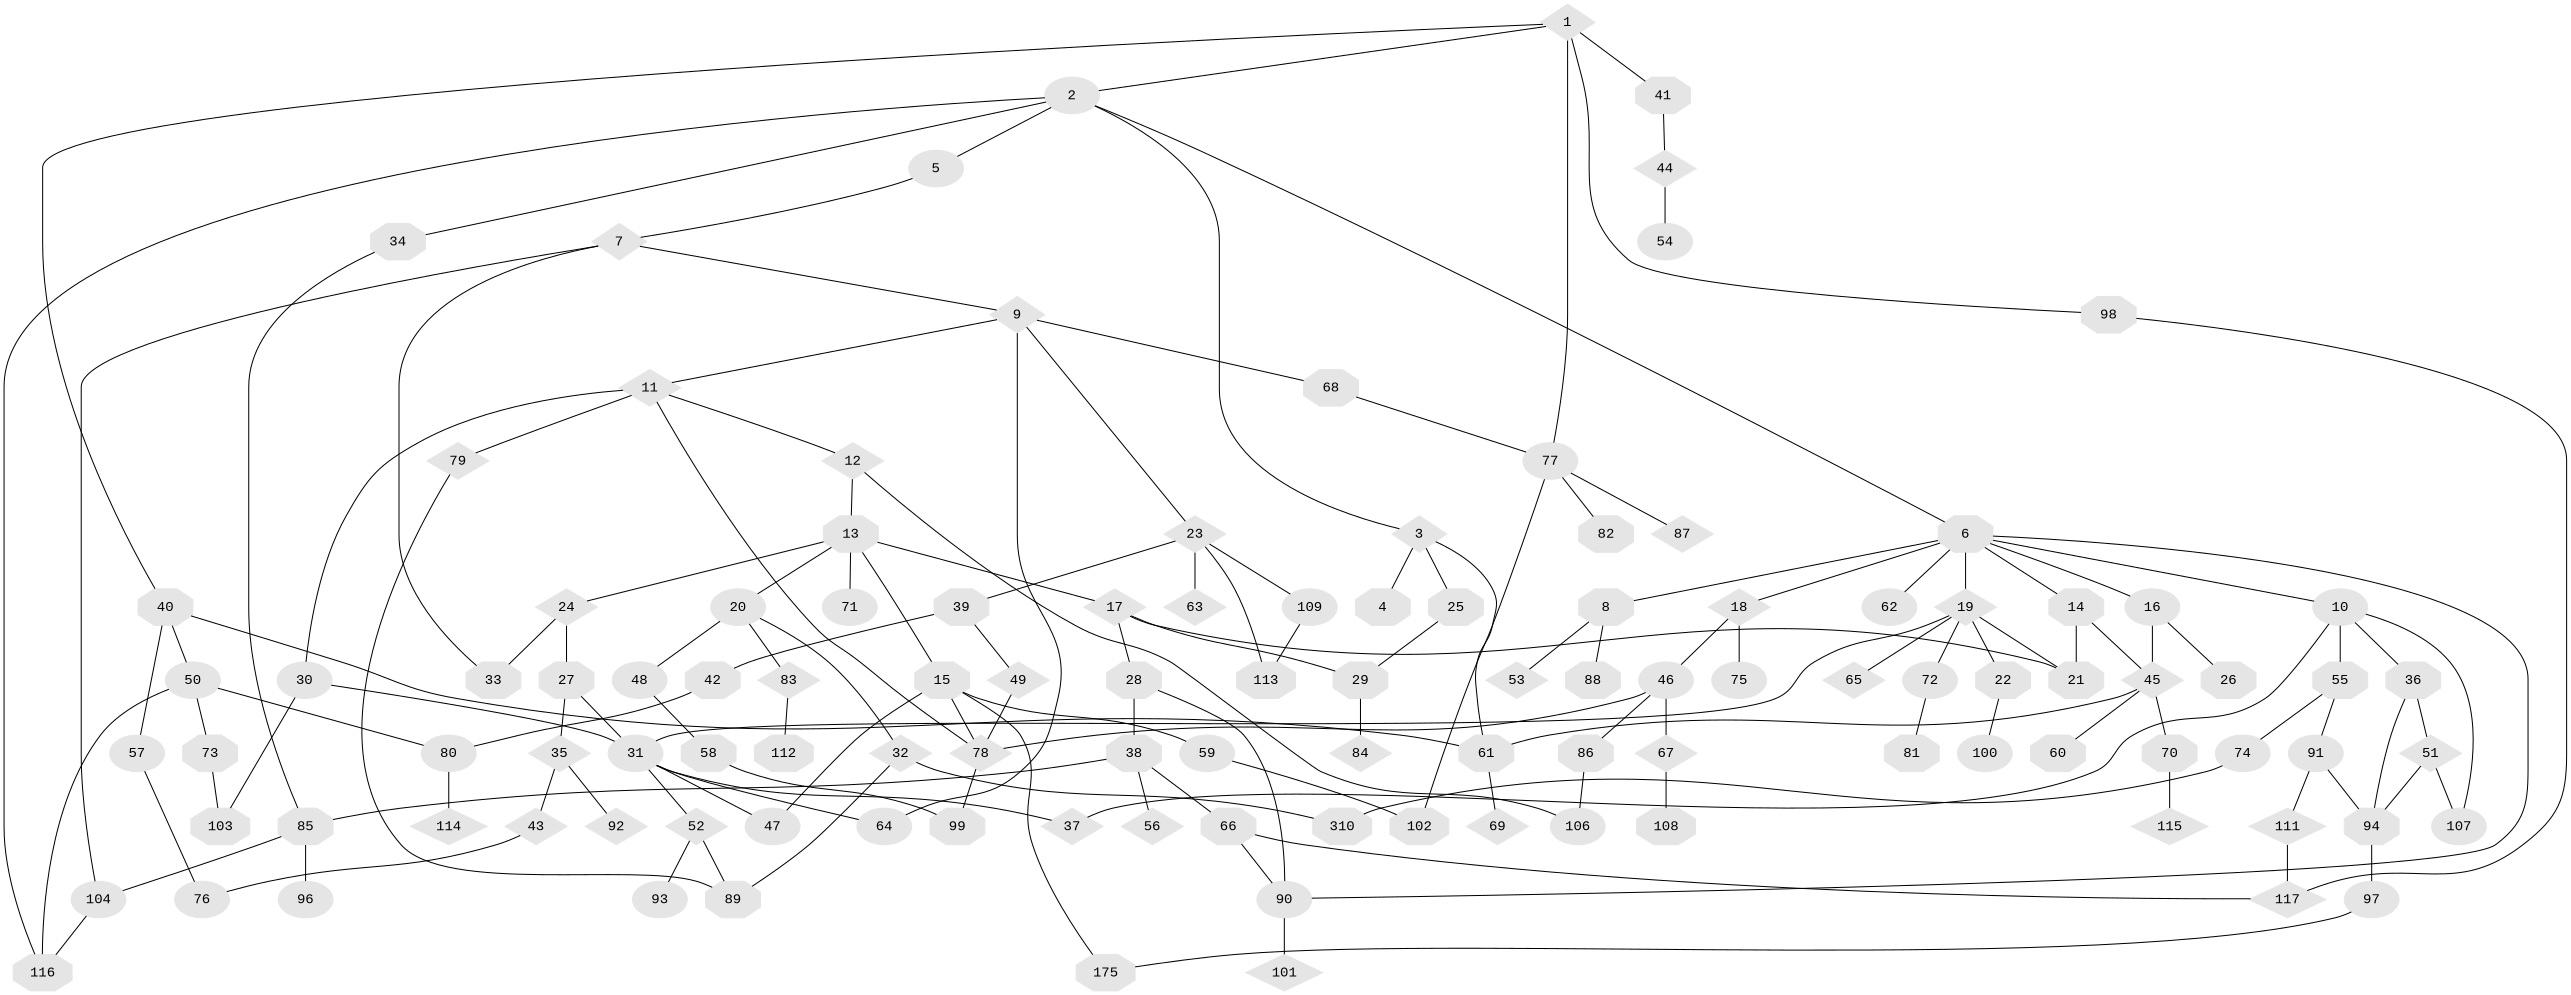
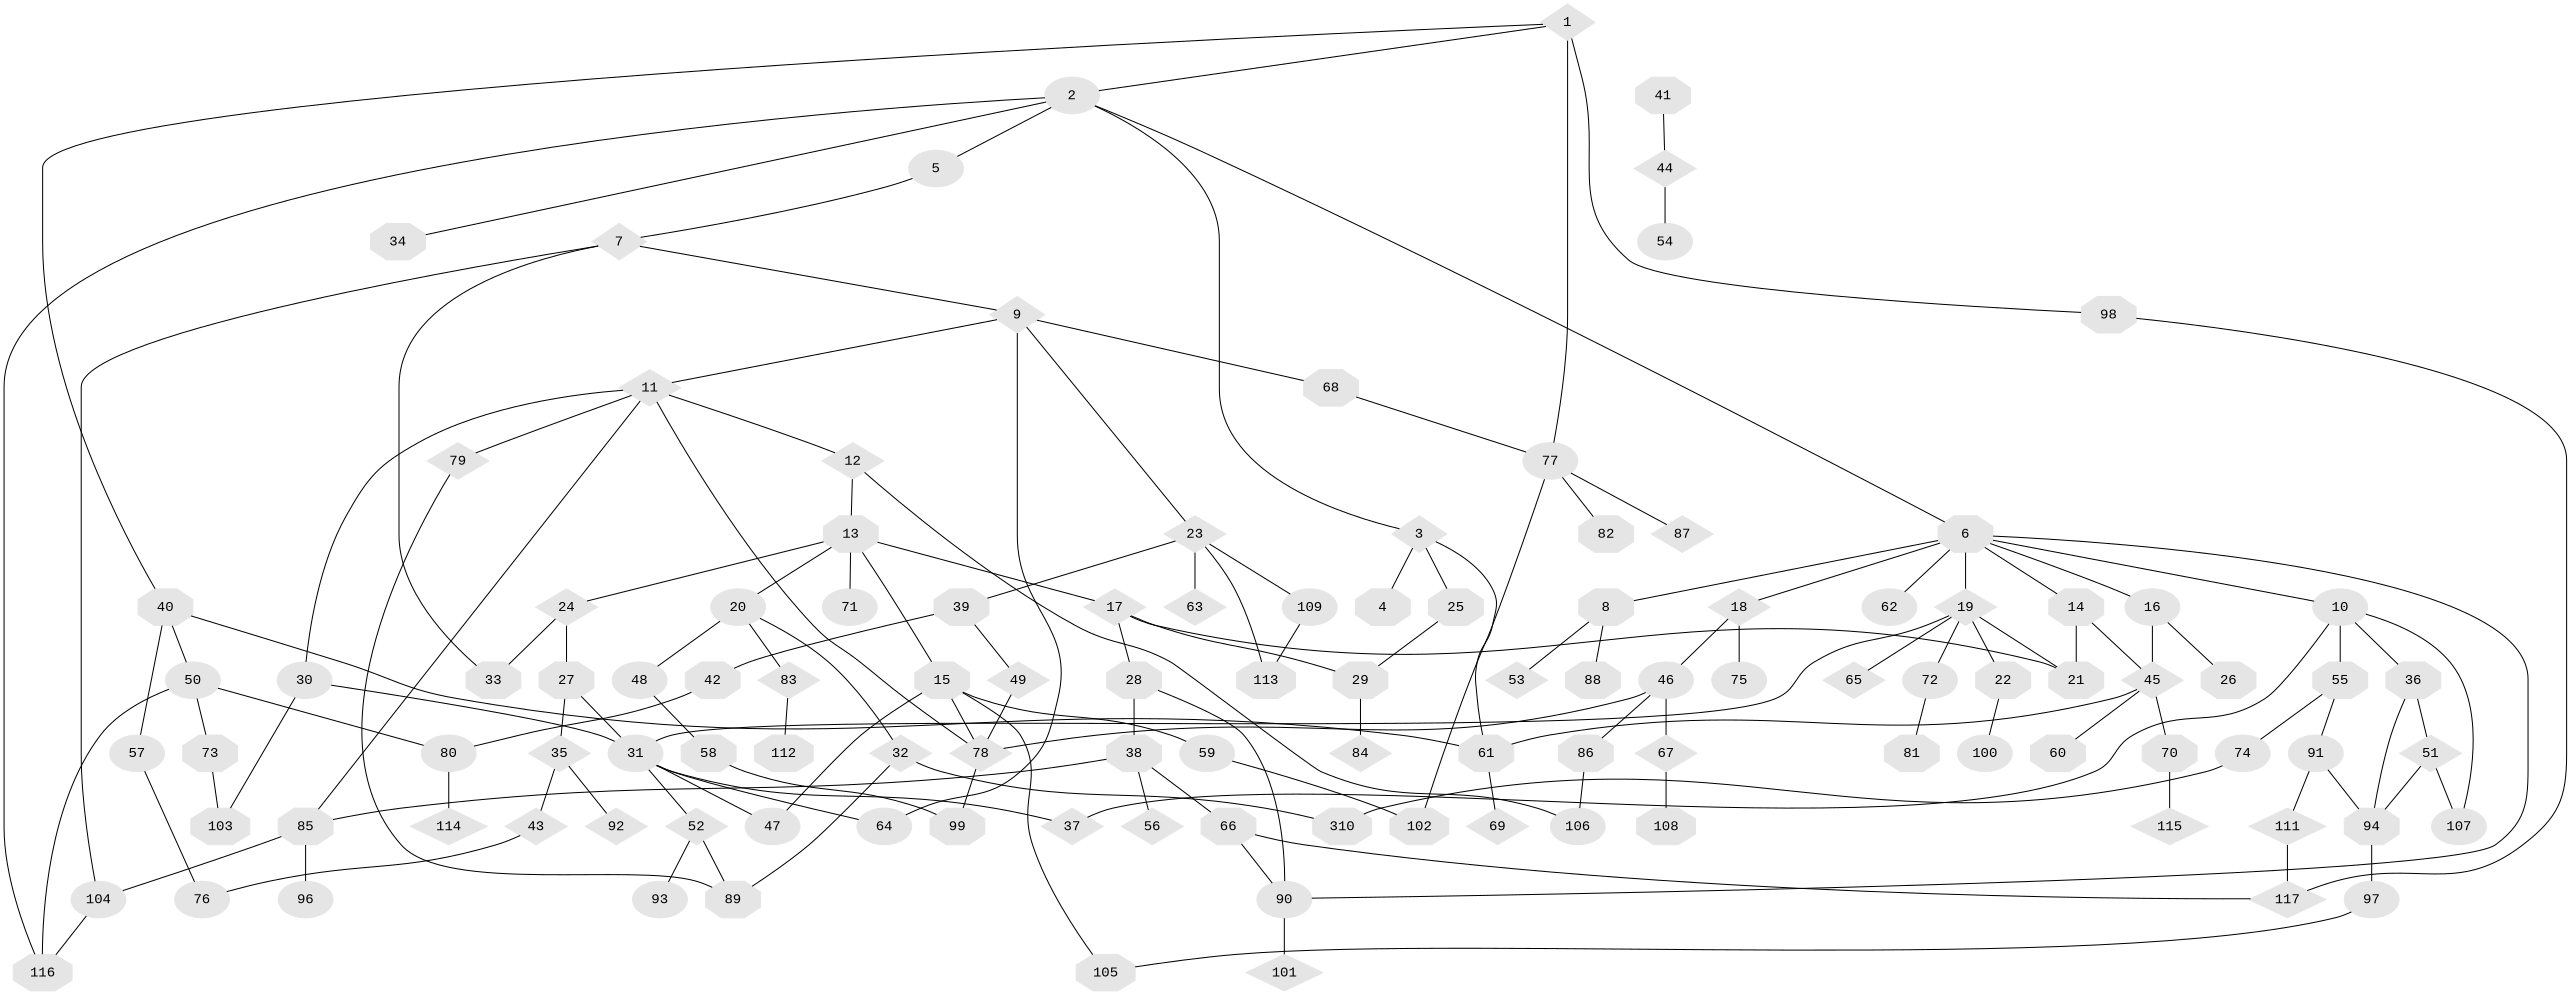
(1613, 57) -> none
(249, 504) -> (479, 605)
(1106, 973) -> (1106, 973)
